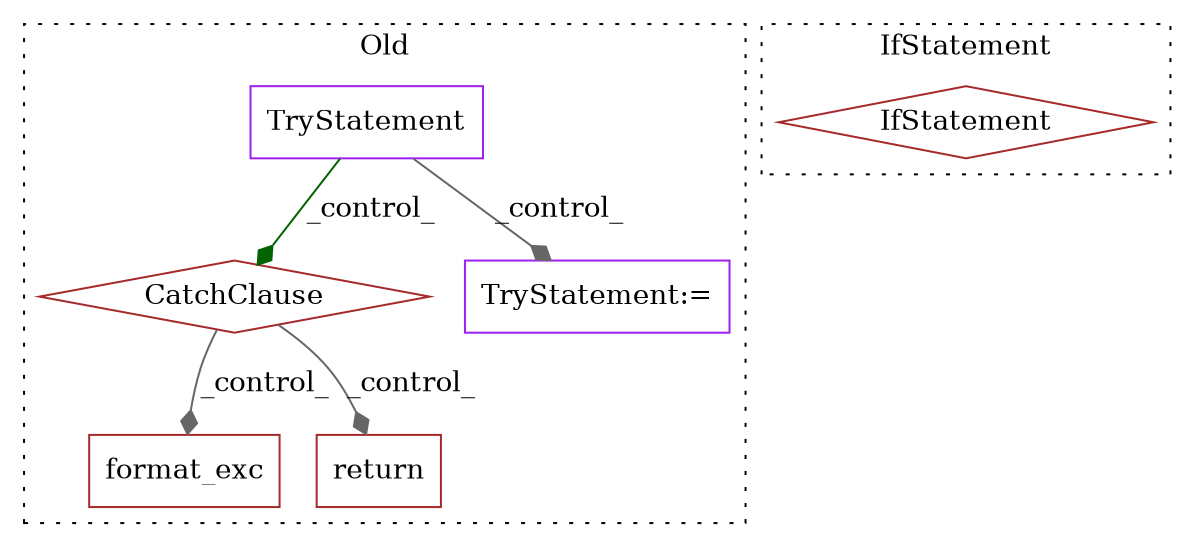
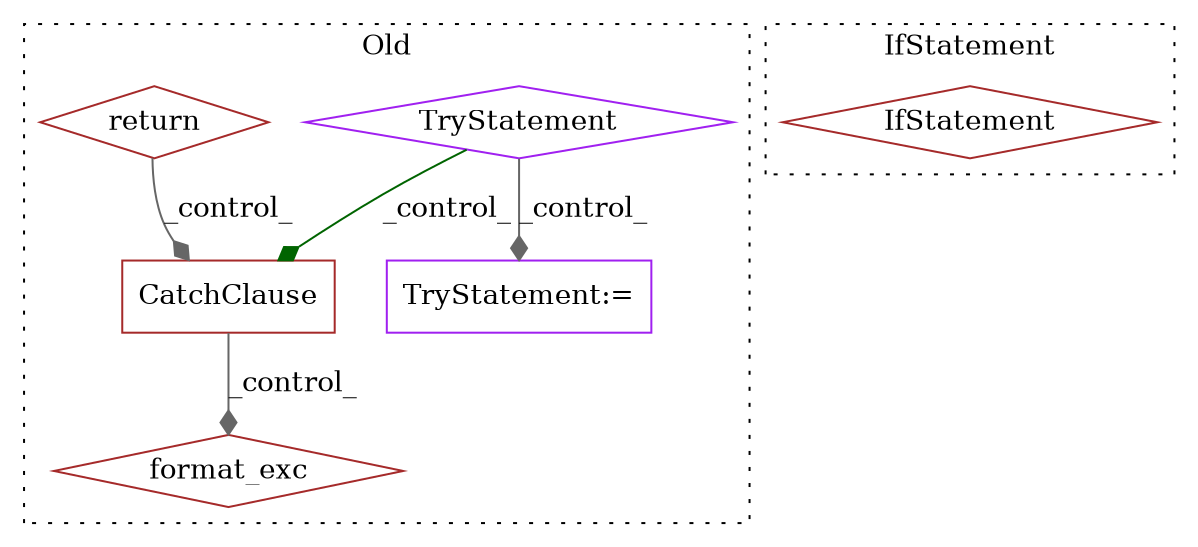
(367, 122) -> (519, 122)
(234, 297) -> (228, 297)
(324, 363) -> (157, 201)
(184, 471) -> (228, 471)
(379, 471) -> (154, 122)
